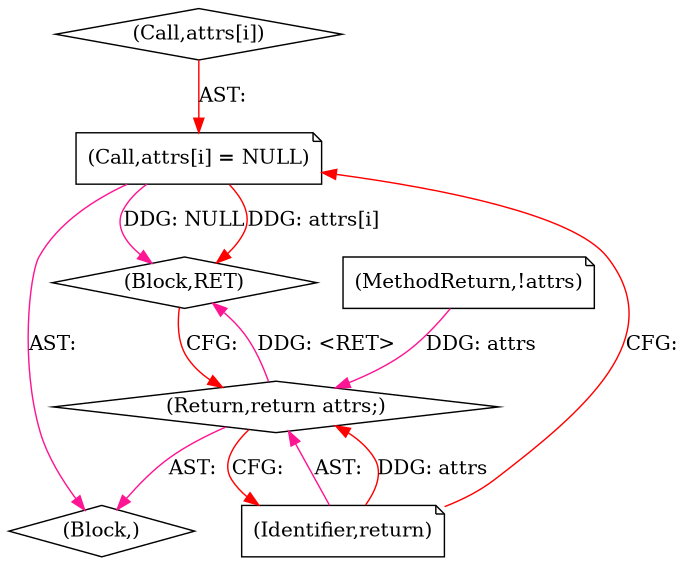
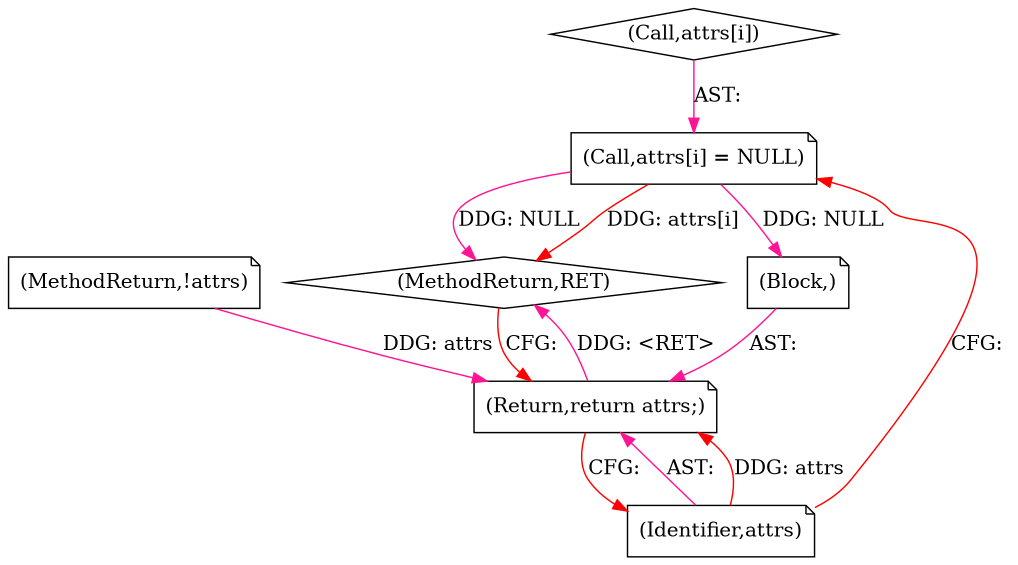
(199, 89) -> (694, 89)
(185, 283) -> (504, 283)
(56, 345) -> (823, 221)
(276, 407) -> (595, 407)
(172, 456) -> (734, 347)
(102, 531) -> (798, 283)
(343, 531) -> (721, 531)
